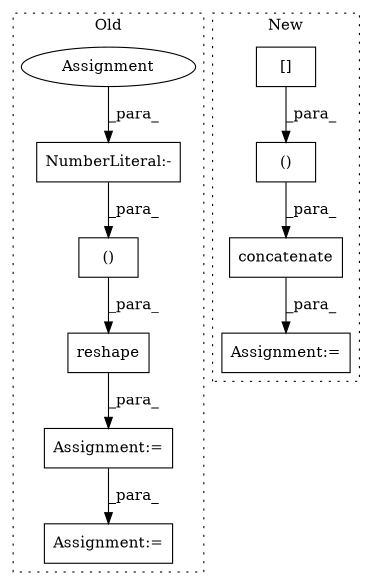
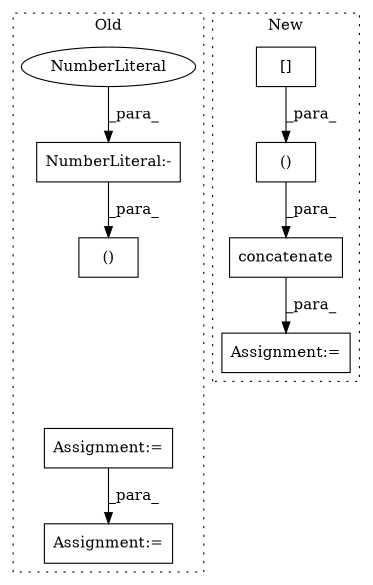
(108, 67) -> (108, 67)
(108, 353) -> none
